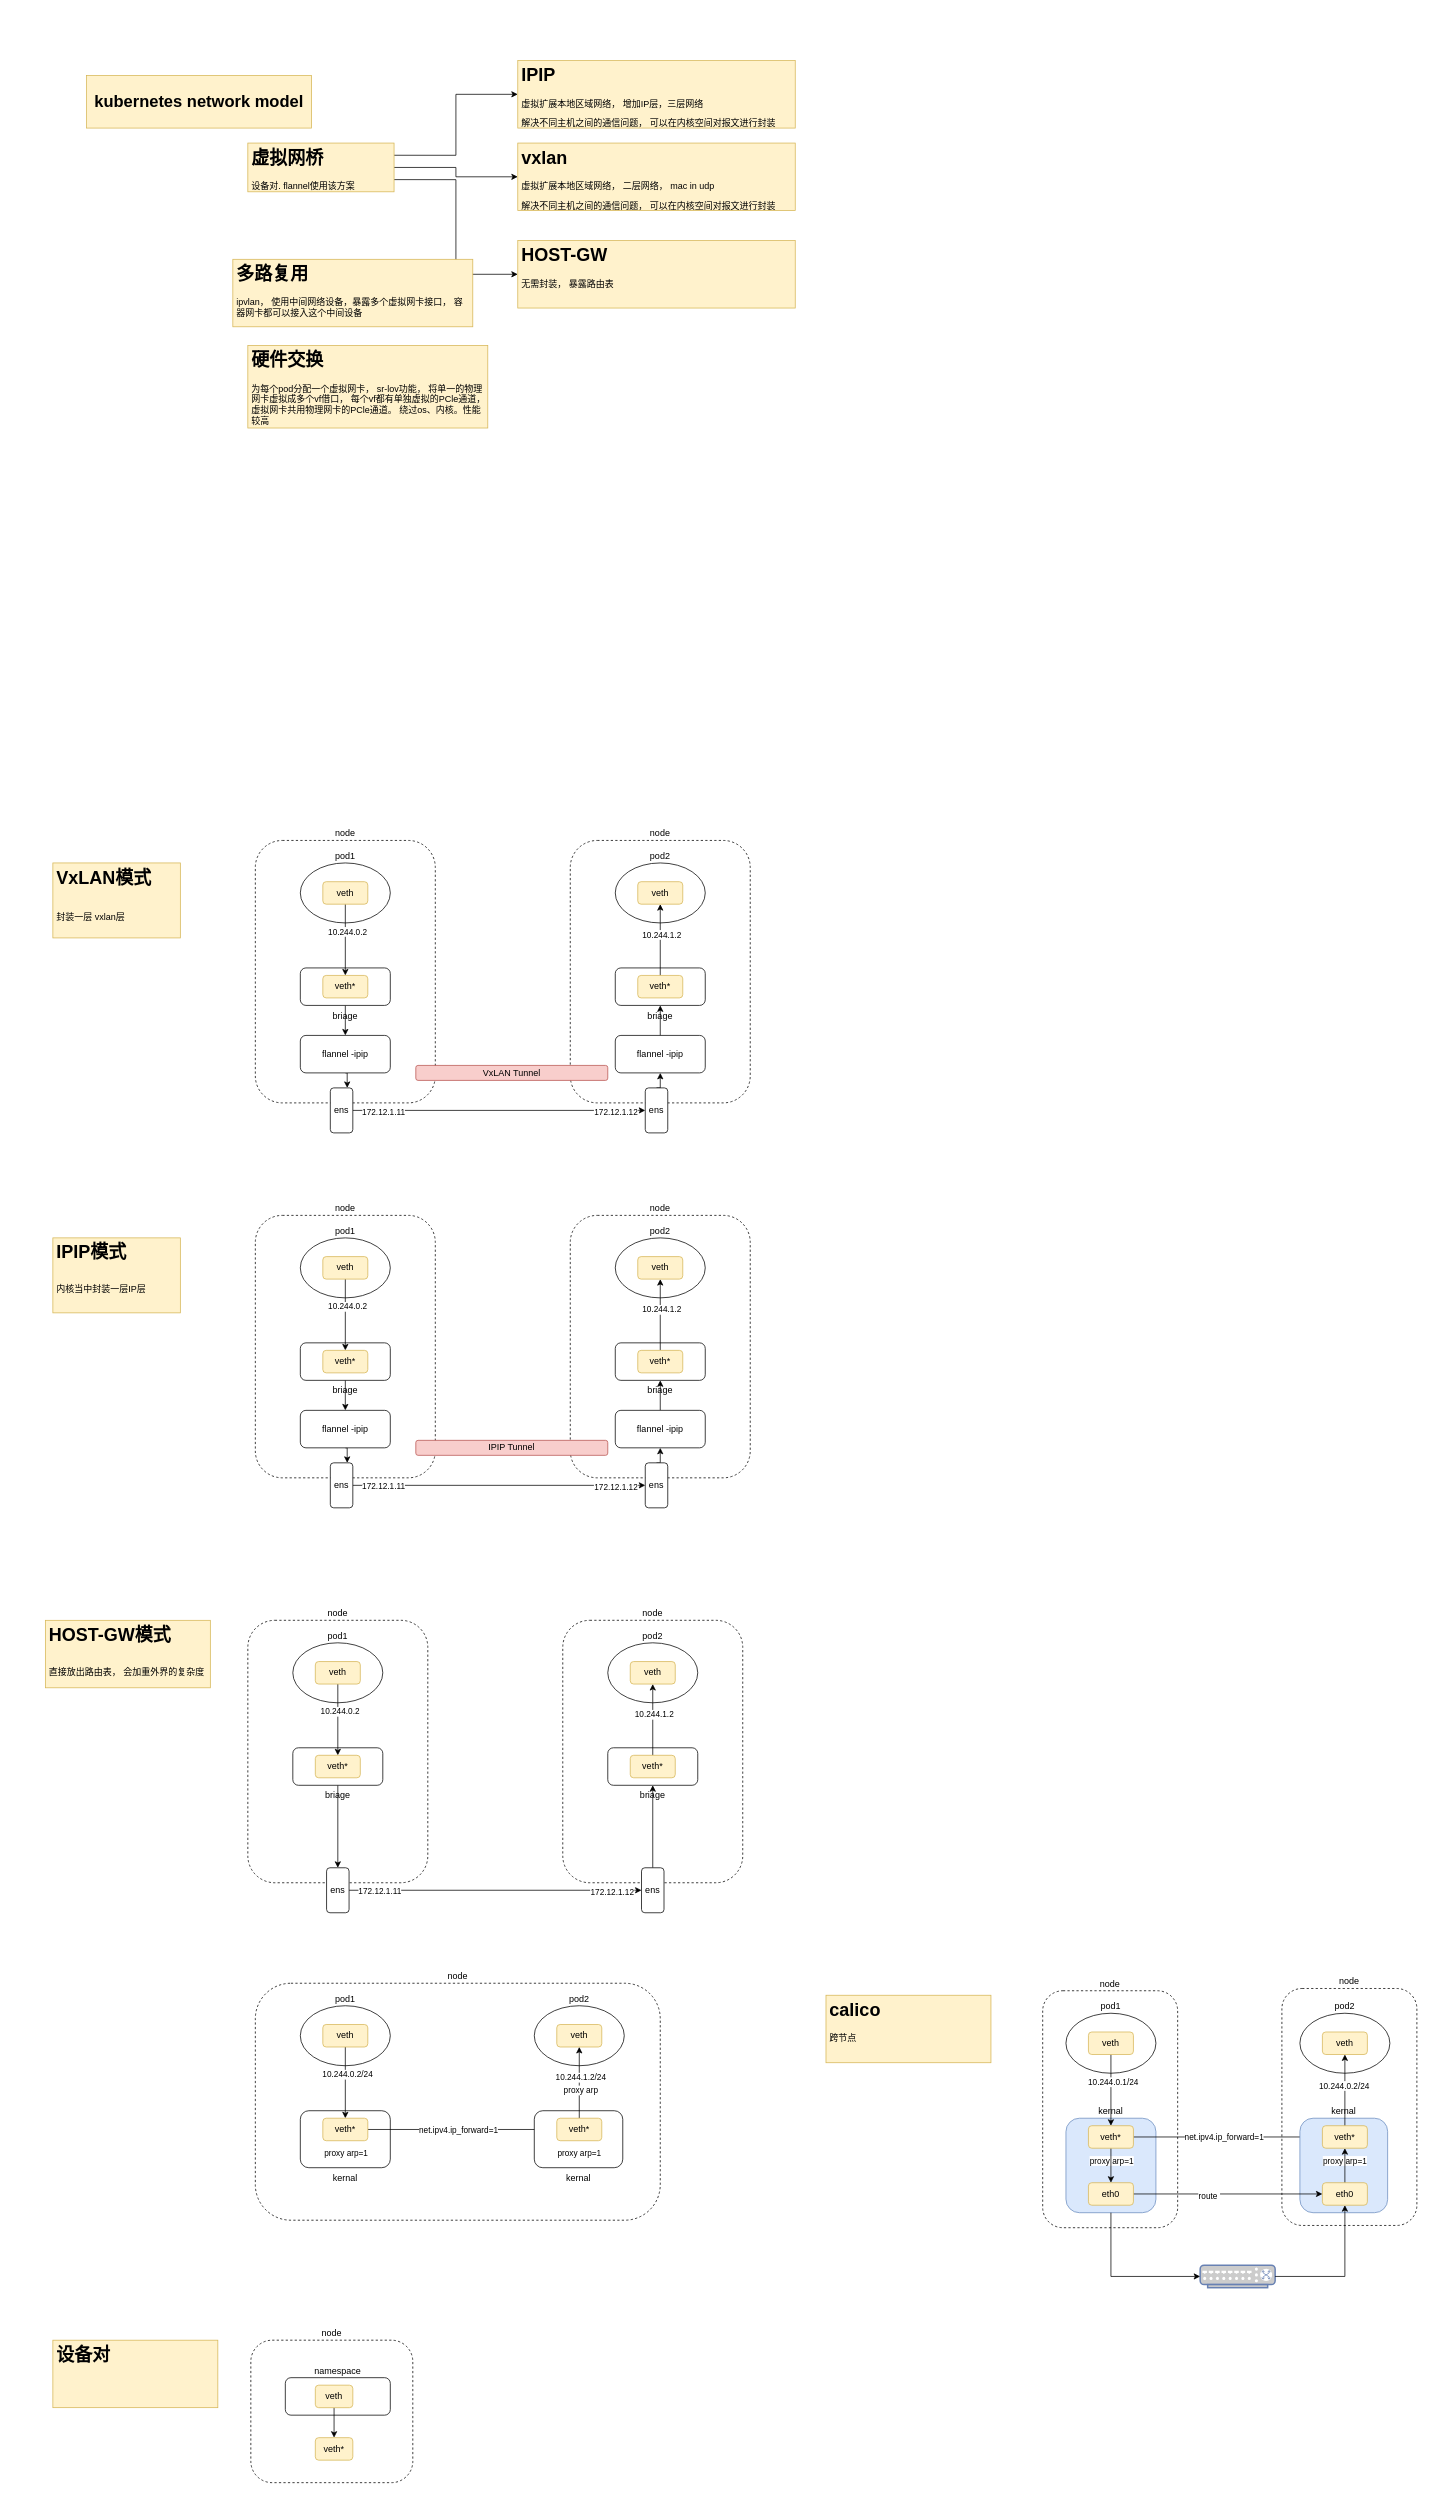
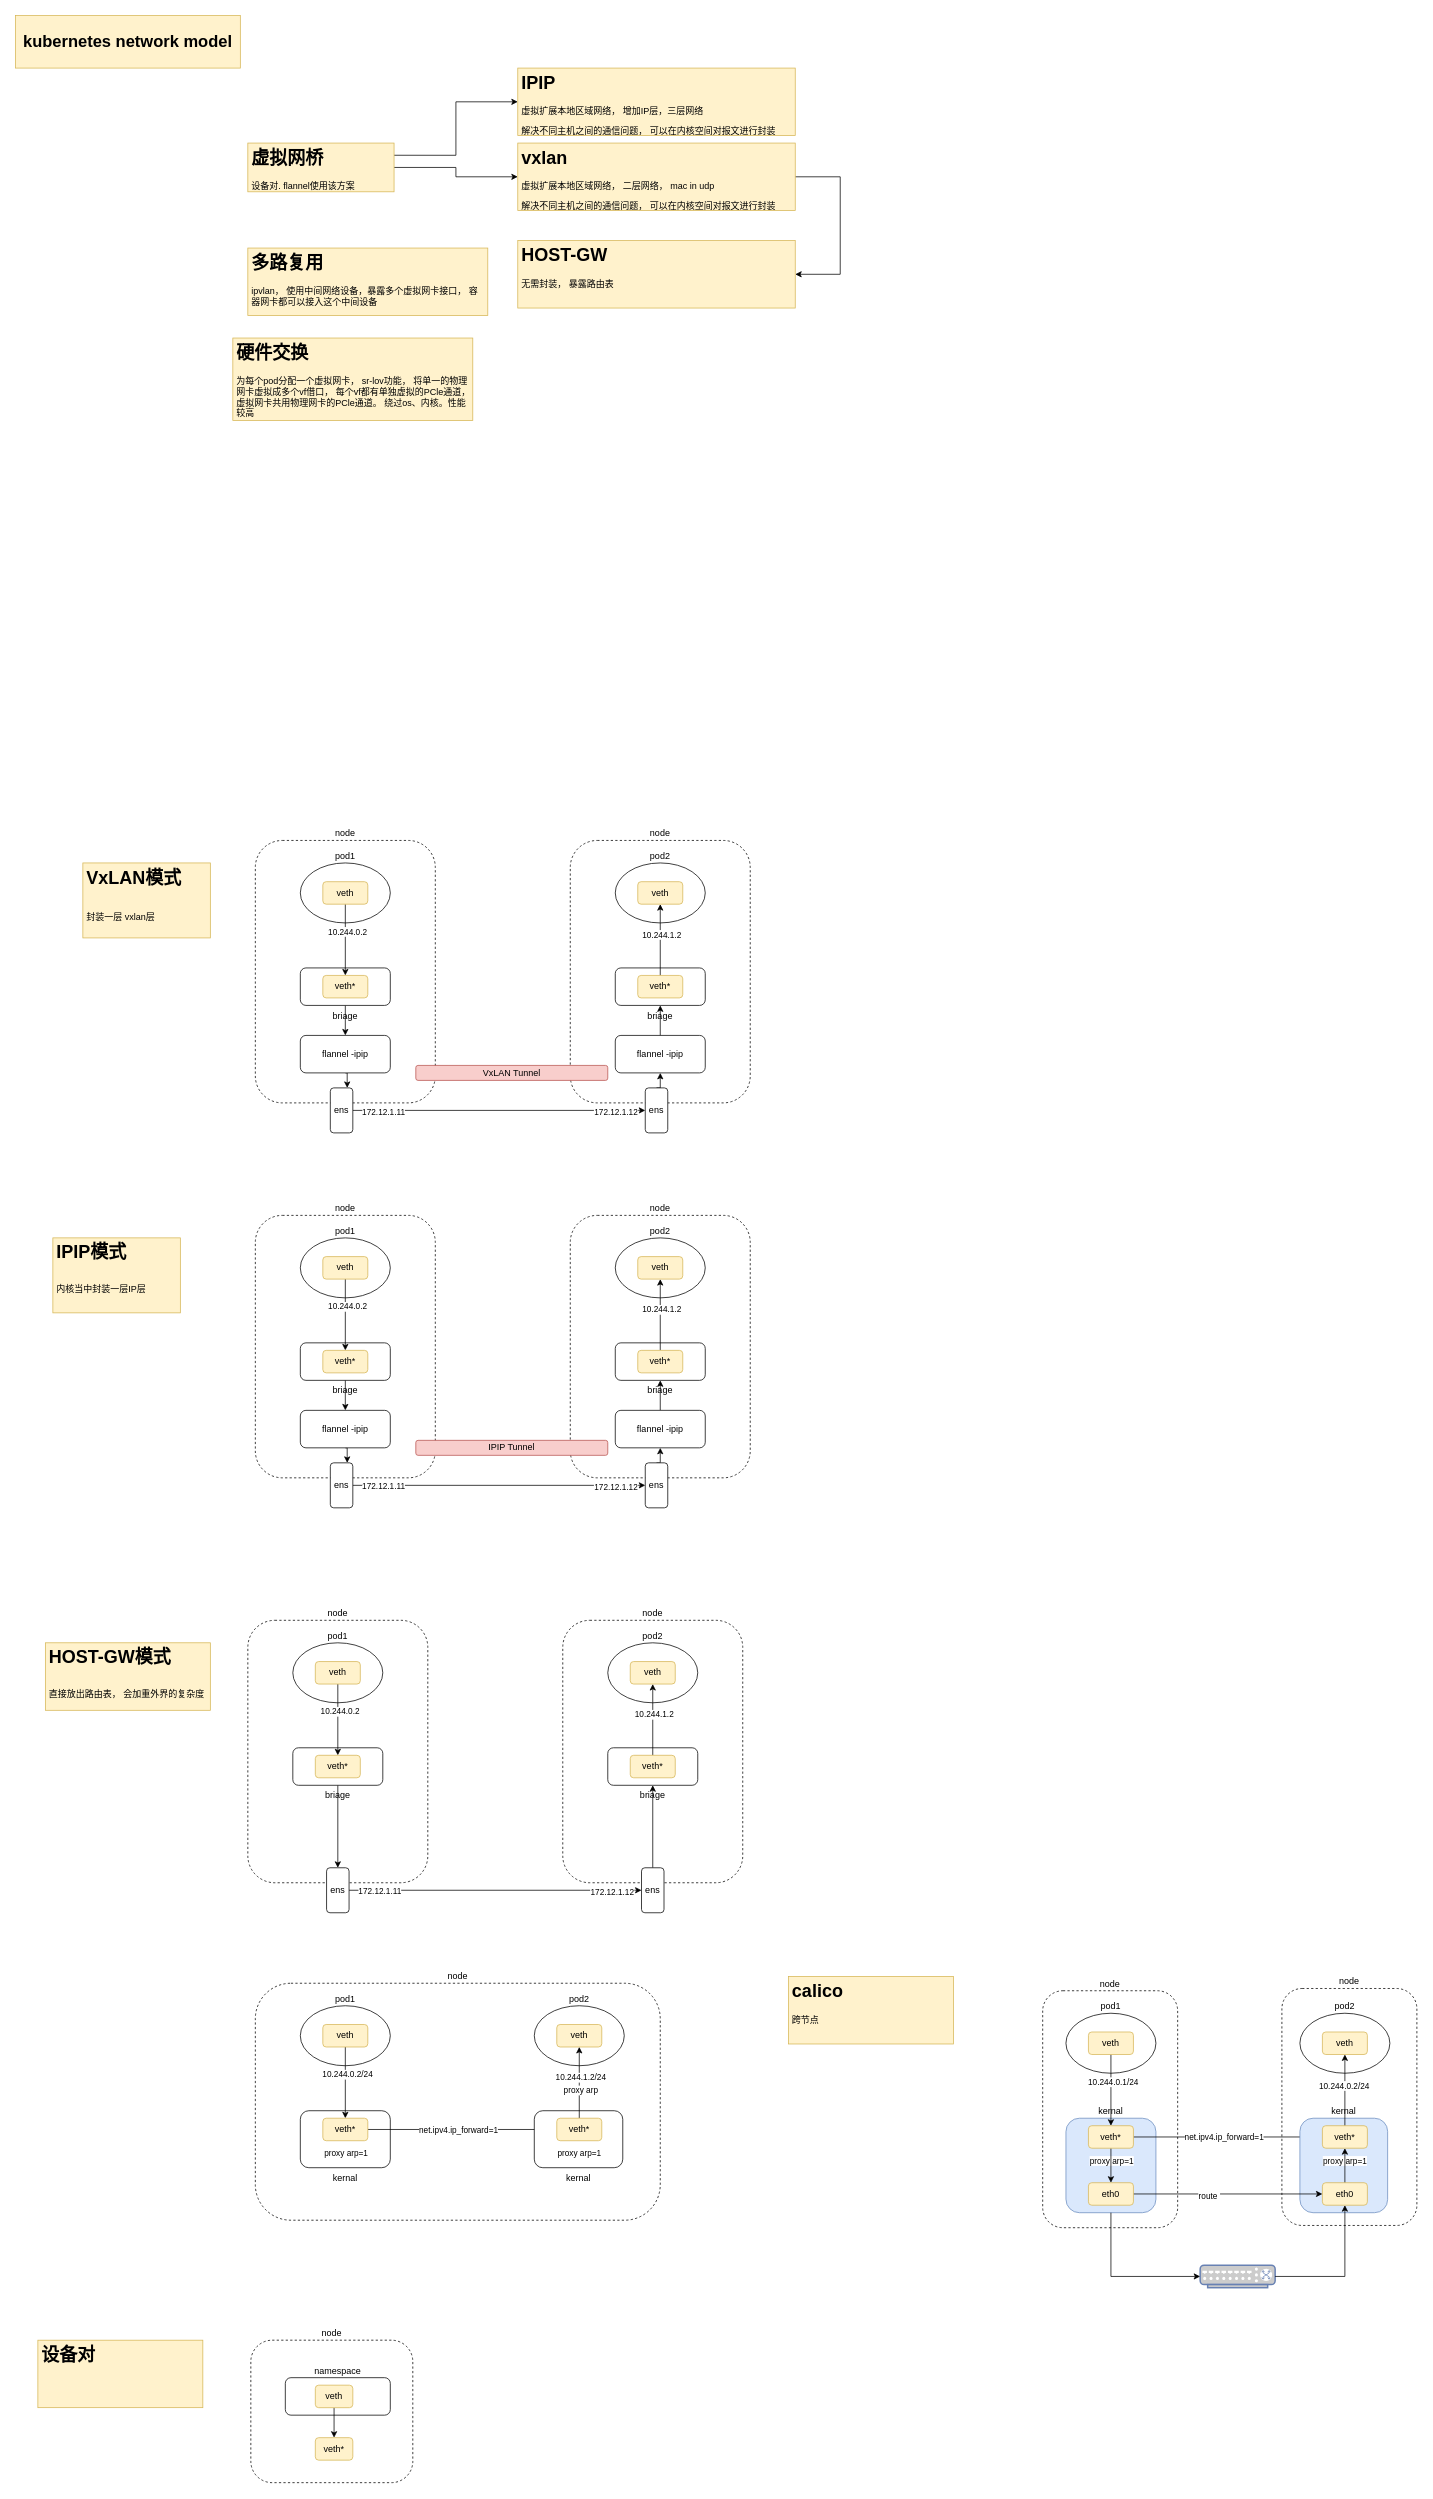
(657, 94) -> (657, 102)
(199, 102) -> (128, 42)
(426, 179) -> none
none -> (840, 223)
(353, 293) -> (368, 282)
(368, 387) -> (353, 379)
(117, 900) -> (147, 900)
(128, 1654) -> (128, 1677)
(909, 2029) -> (871, 2010)
(135, 2374) -> (120, 2374)
